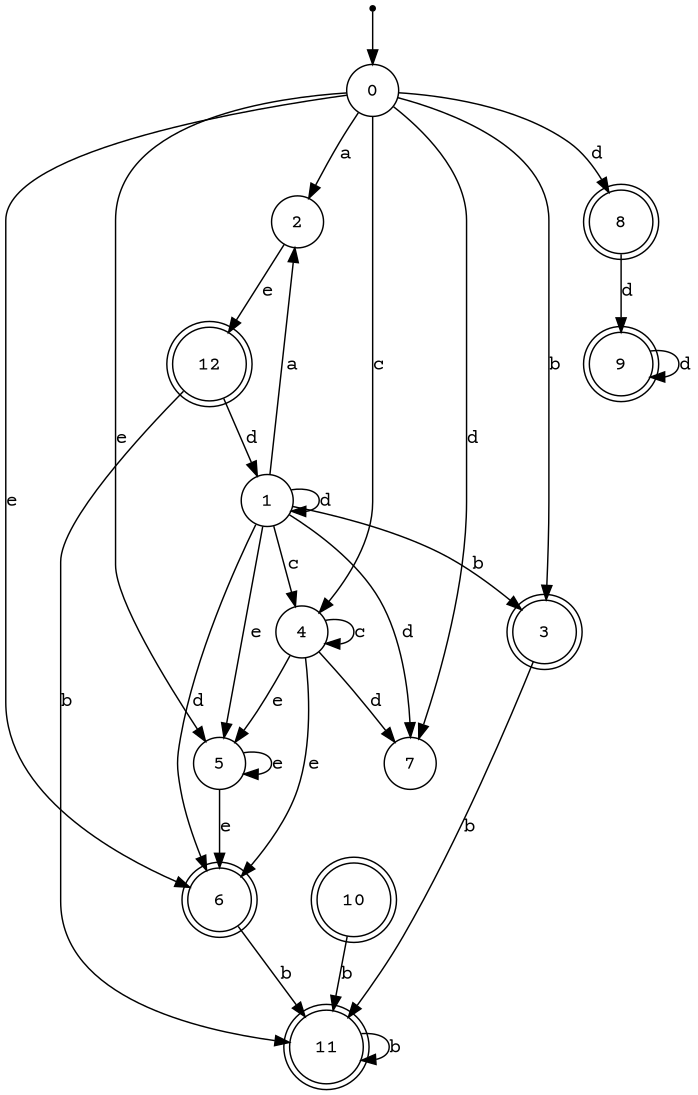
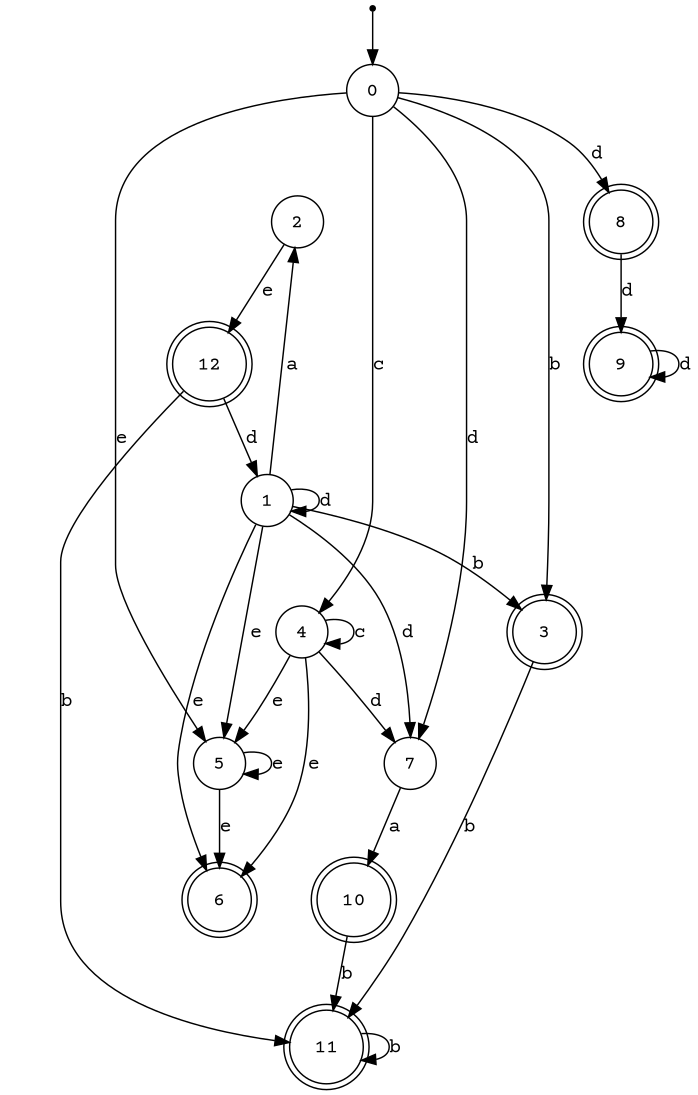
(336, 148) -> none
(6, 404) -> none
(283, 559) -> none
(199, 701) -> (199, 701)
none -> (387, 820)
(267, 966) -> none
